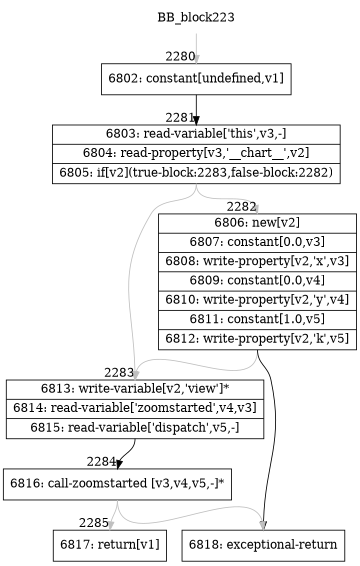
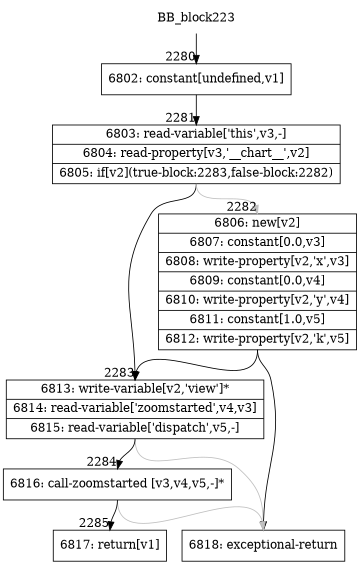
(196, 44) -> (196, 44)
(132, 262) -> (132, 262)
(200, 366) -> (200, 366)
none -> (212, 458)
(115, 511) -> (115, 511)
